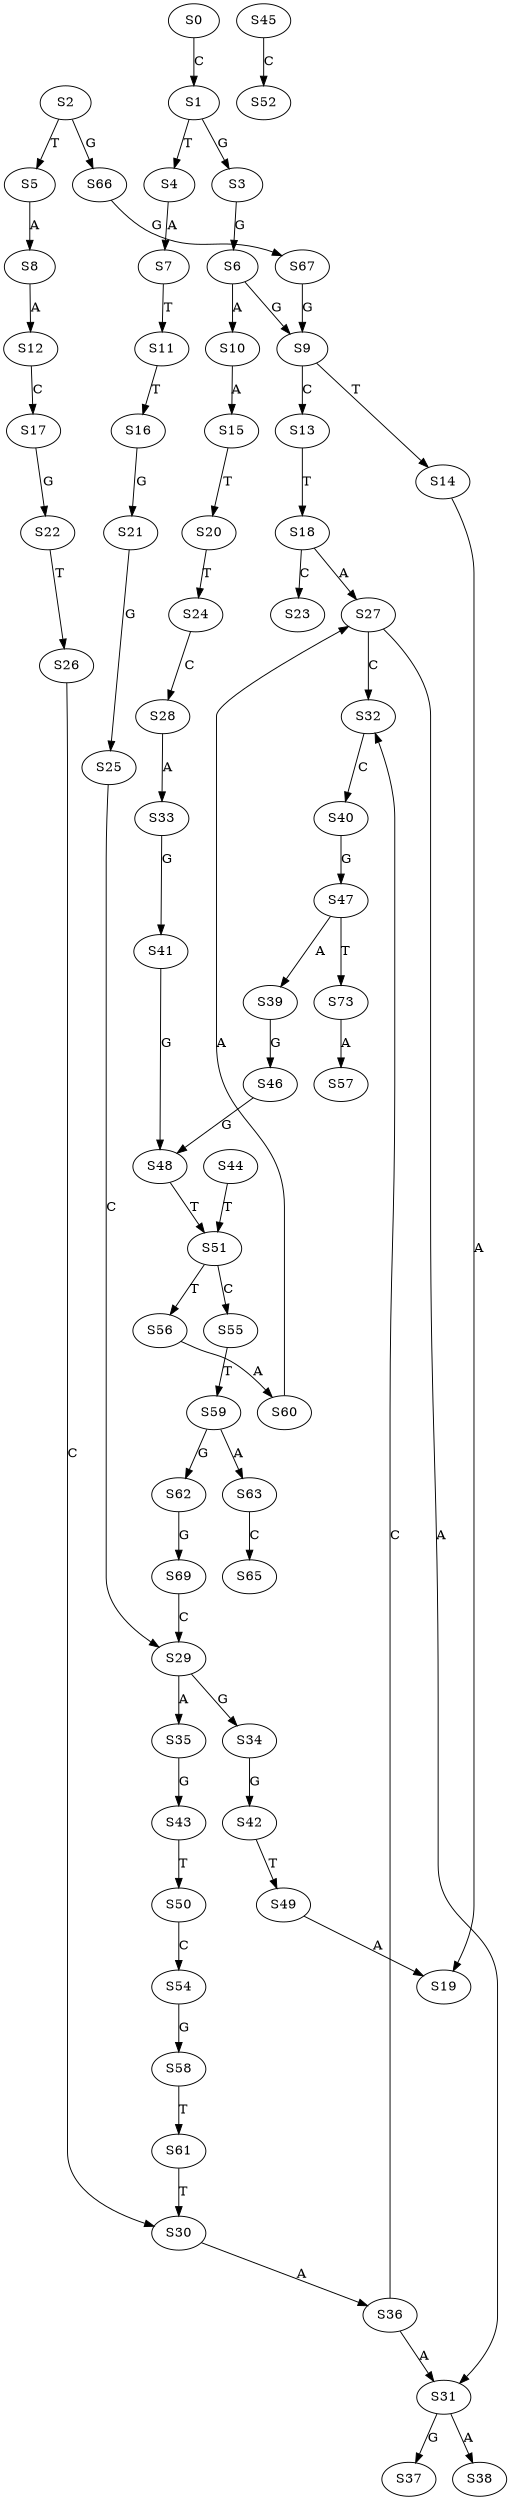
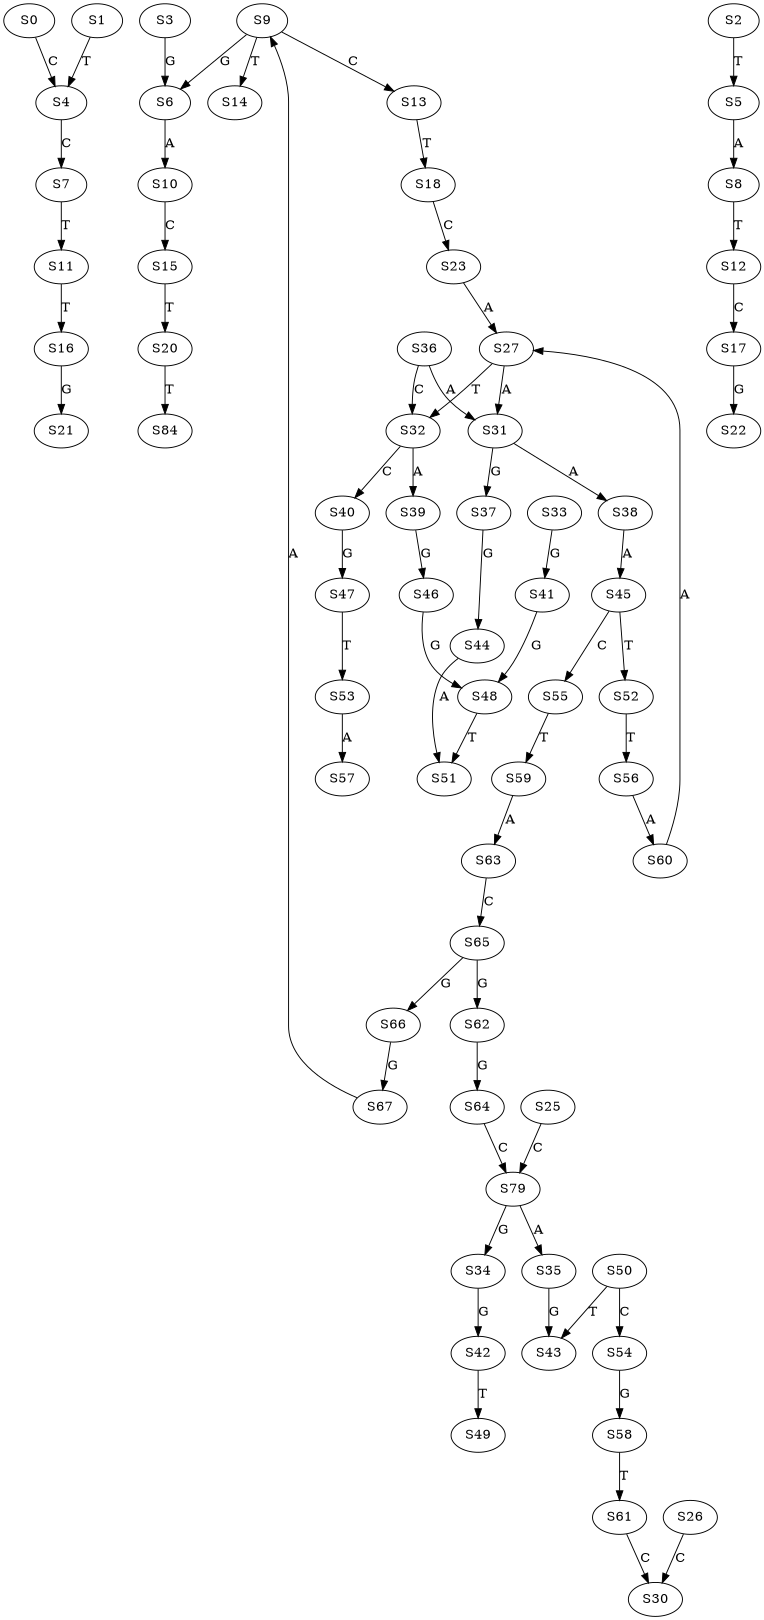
(194, 57) -> (44, 57)
(269, 62) -> (629, 646)
(81, 140) -> (439, 981)
(213, 140) -> none
(172, 226) -> (66, 144)
(264, 304) -> (217, 59)
(35, 308) -> (738, 226)
(308, 308) -> (293, 554)
(236, 390) -> (170, 226)
none -> (622, 549)
(332, 570) -> (477, 304)
none -> (481, 575)
(56, 595) -> none
(196, 615) -> (165, 431)
(120, 645) -> none
(374, 666) -> (476, 390)
(163, 717) -> none
(308, 948) -> (413, 467)
(341, 1002) -> (342, 697)
(228, 1208) -> (444, 697)
(222, 1285) -> (590, 642)
(190, 1286) -> (626, 733)
(198, 1449) -> (477, 979)
(179, 1577) -> (477, 1107)
(179, 1659) -> (513, 1189)
(179, 1859) -> (587, 1309)
(444, 1987) -> none
(184, 2192) -> (646, 1558)
(280, 2273) -> none
